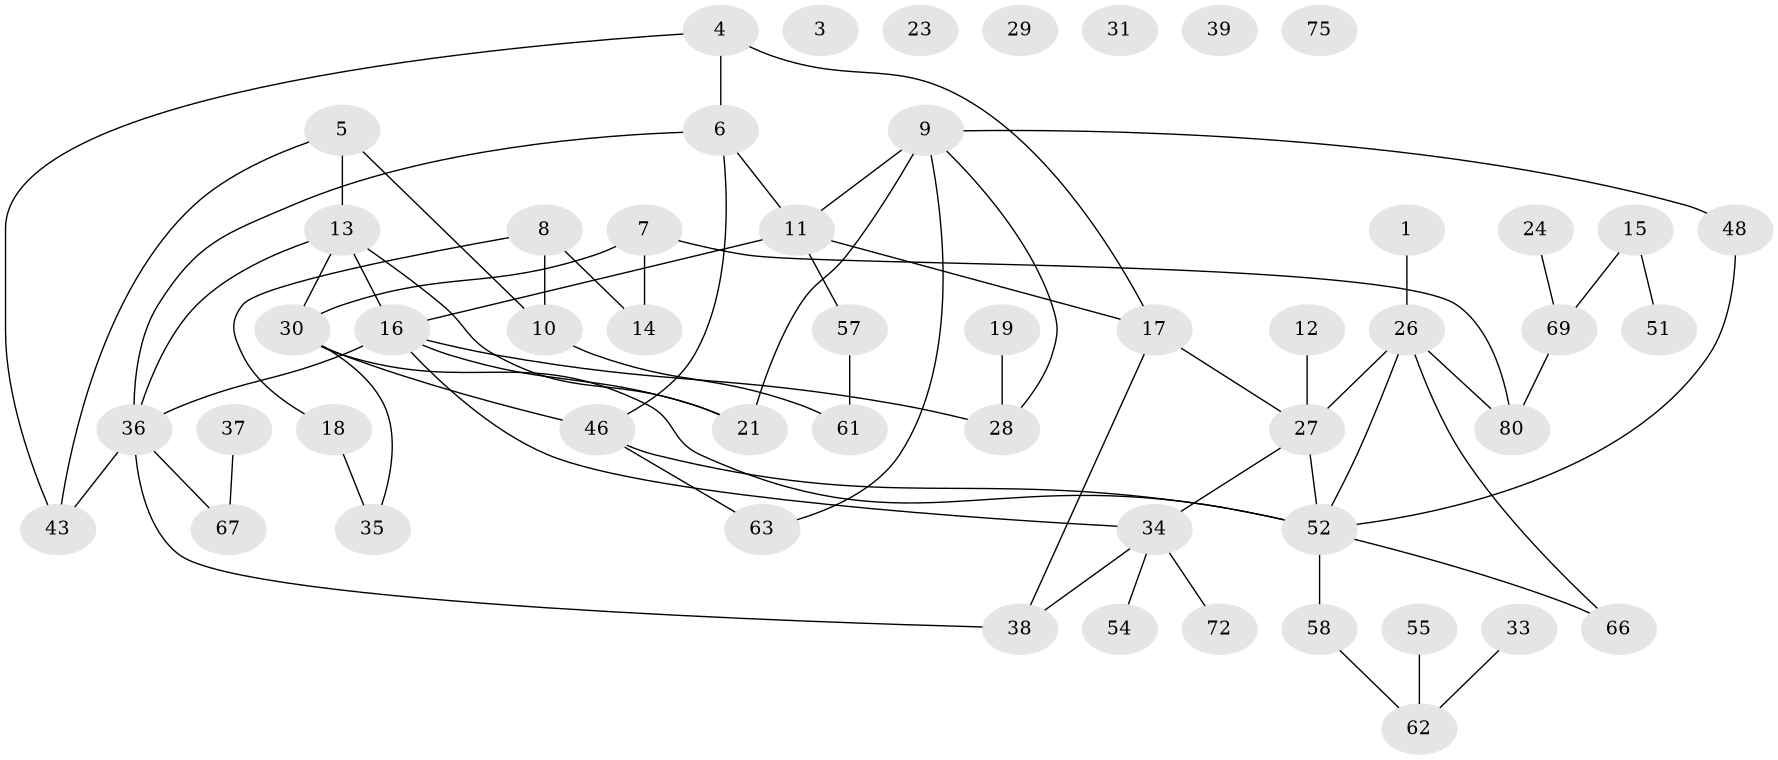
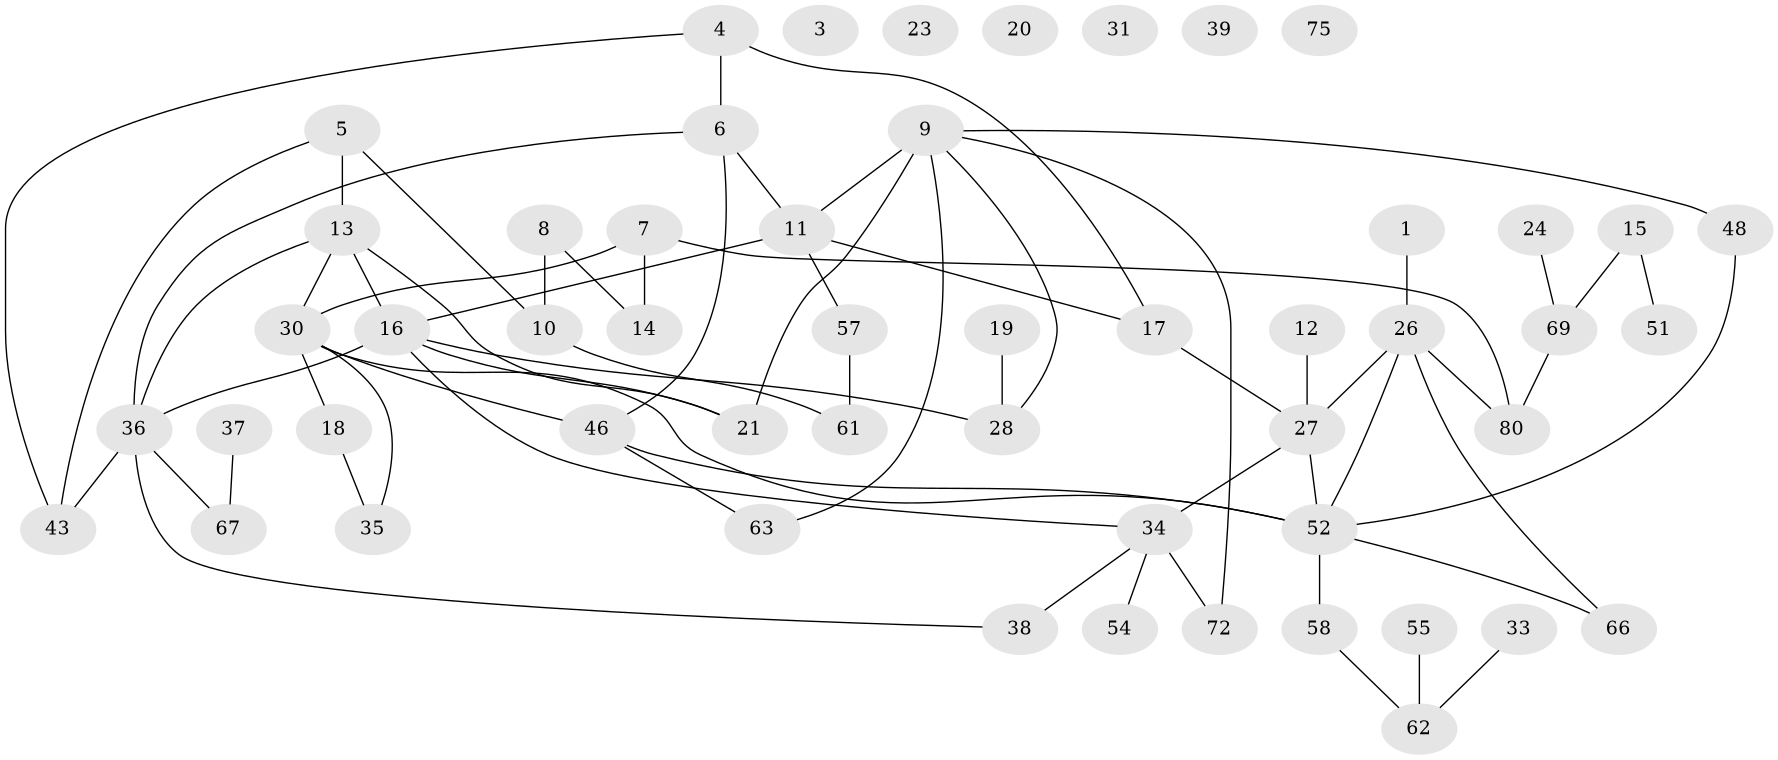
(1020, 30) -> (1020, 30)
(305, 280) -> (313, 380)
none -> (1224, 290)
(1087, 480) -> none
